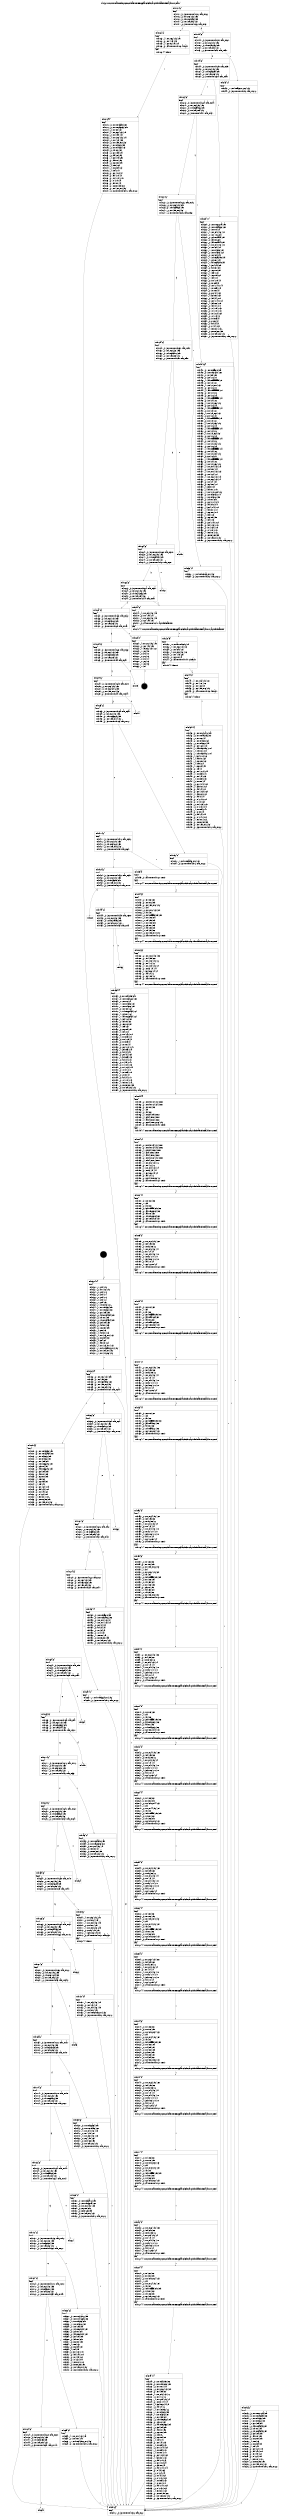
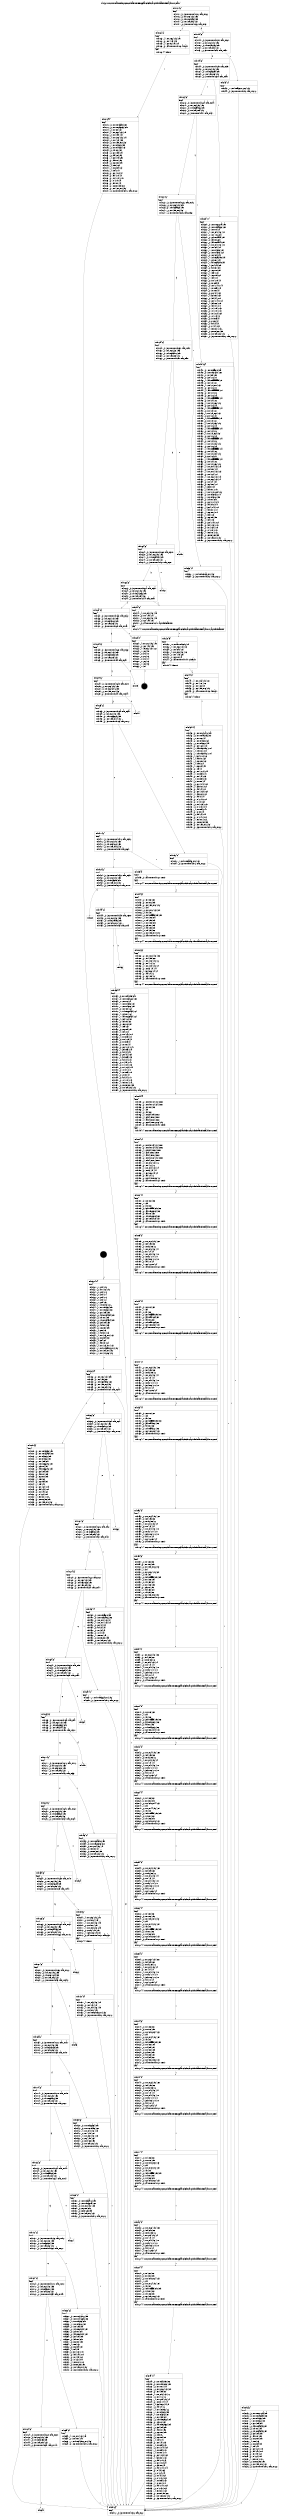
none -> (74, 1624)
